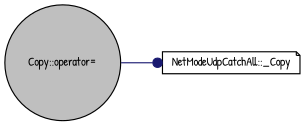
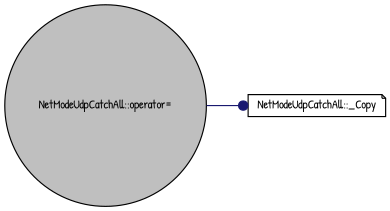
(63, 63) -> (106, 106)
